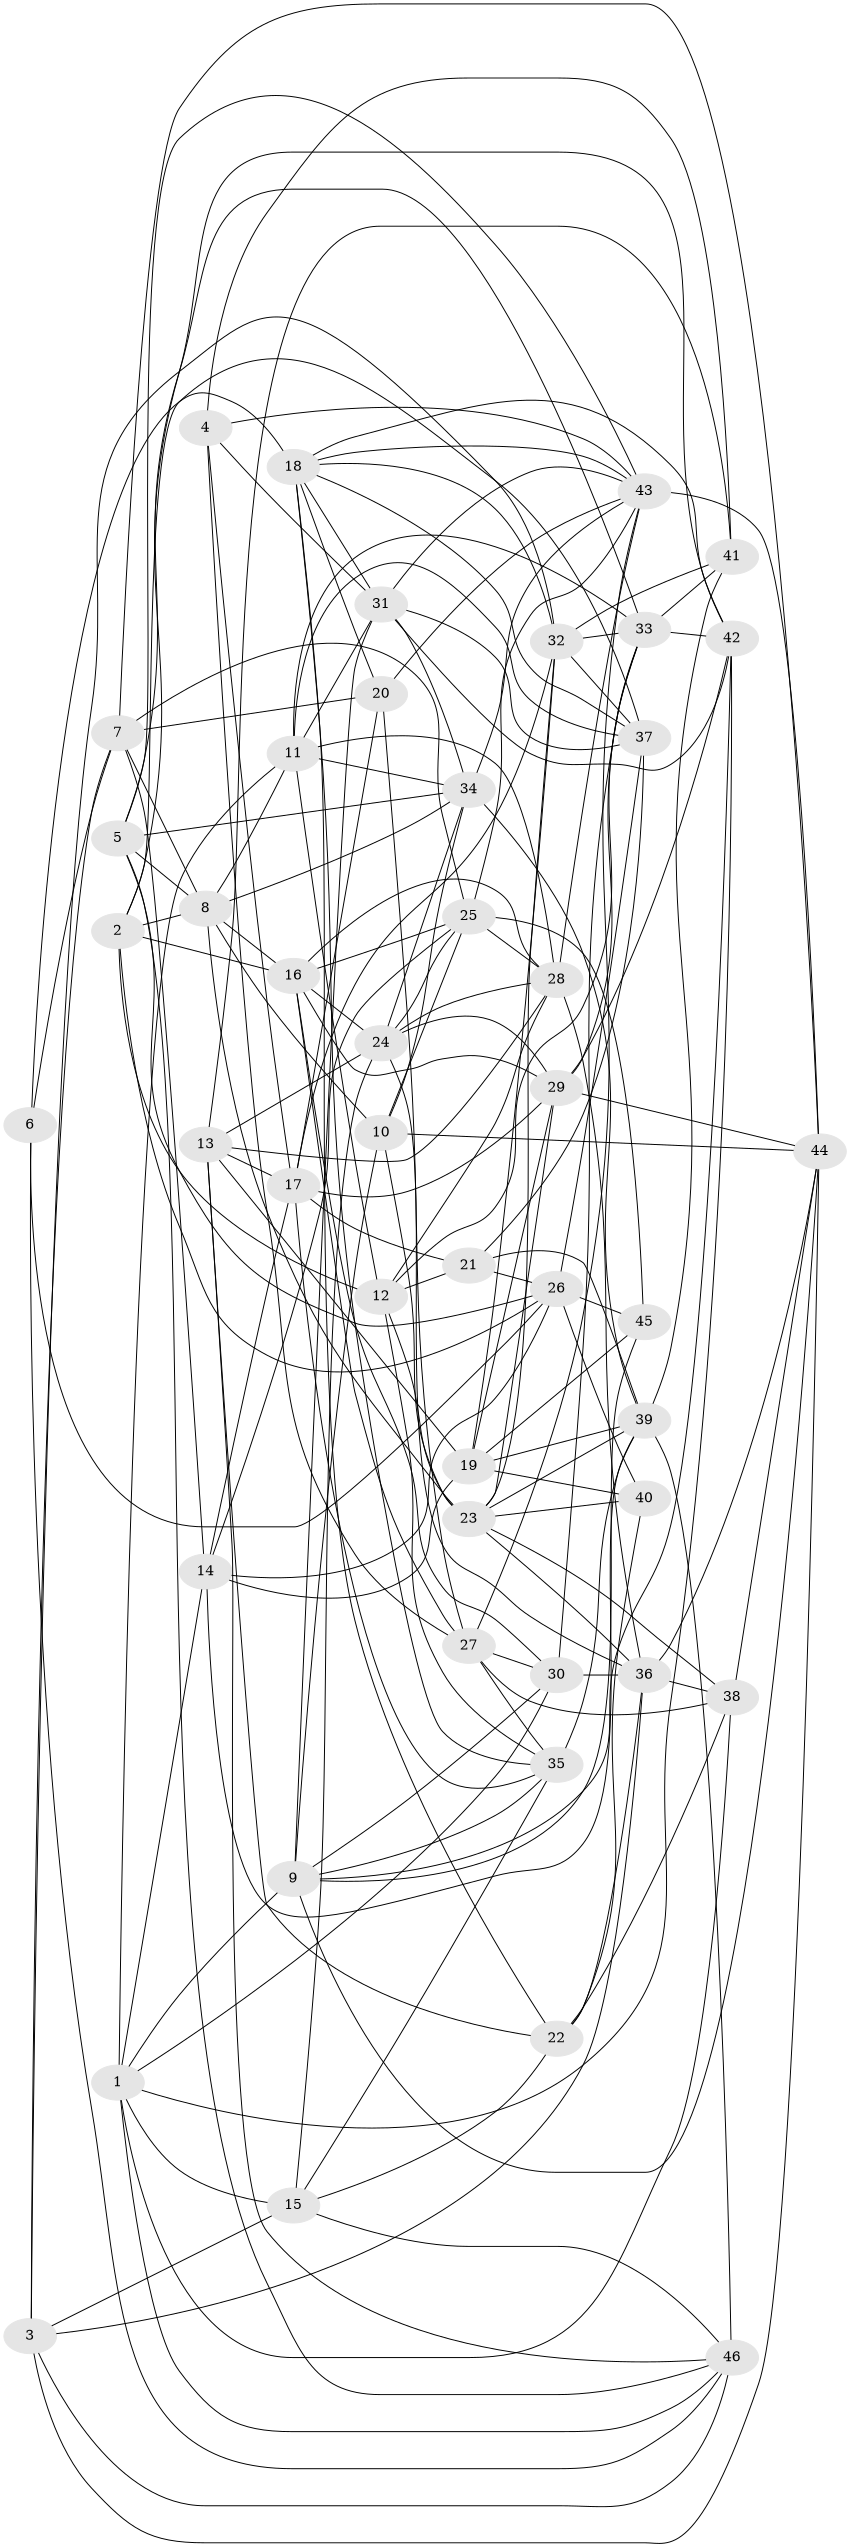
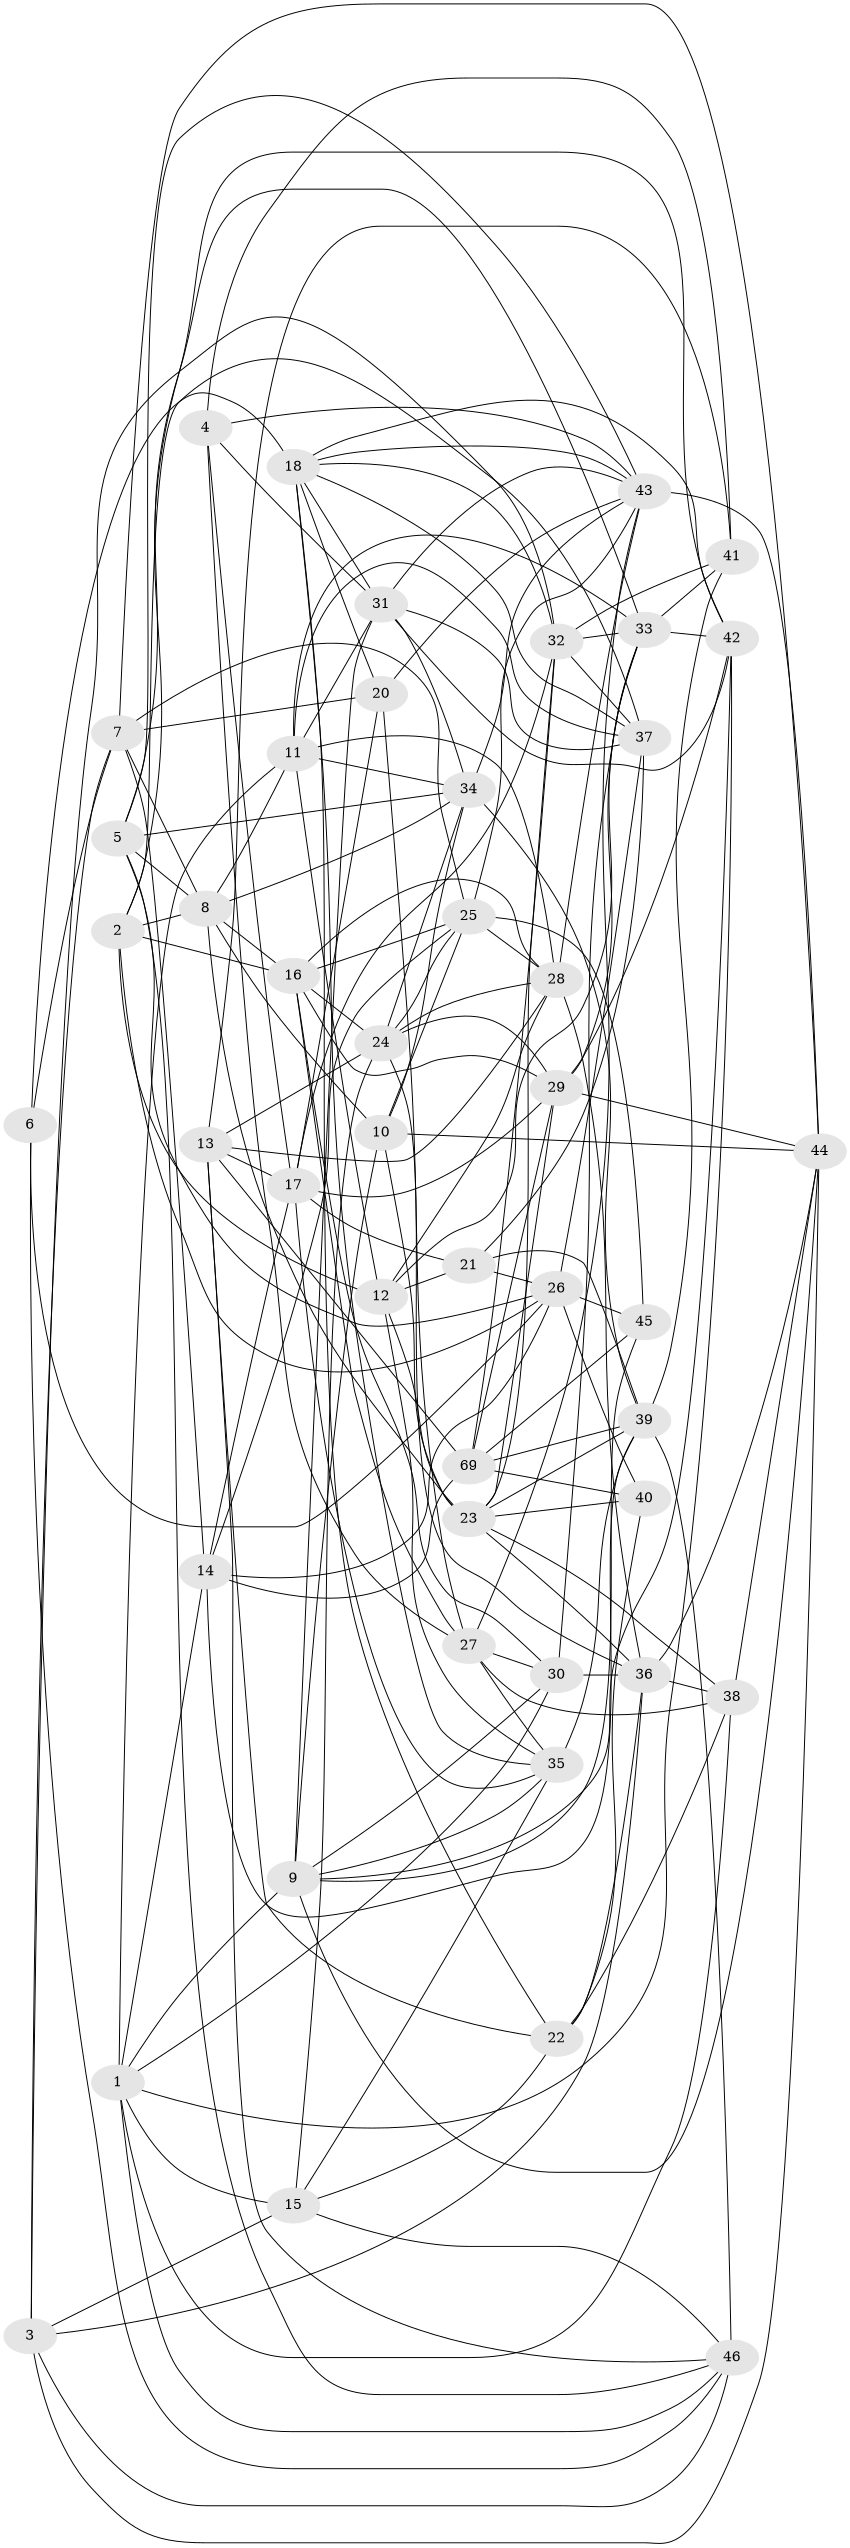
(469, 1466) -> (469, 1466)
